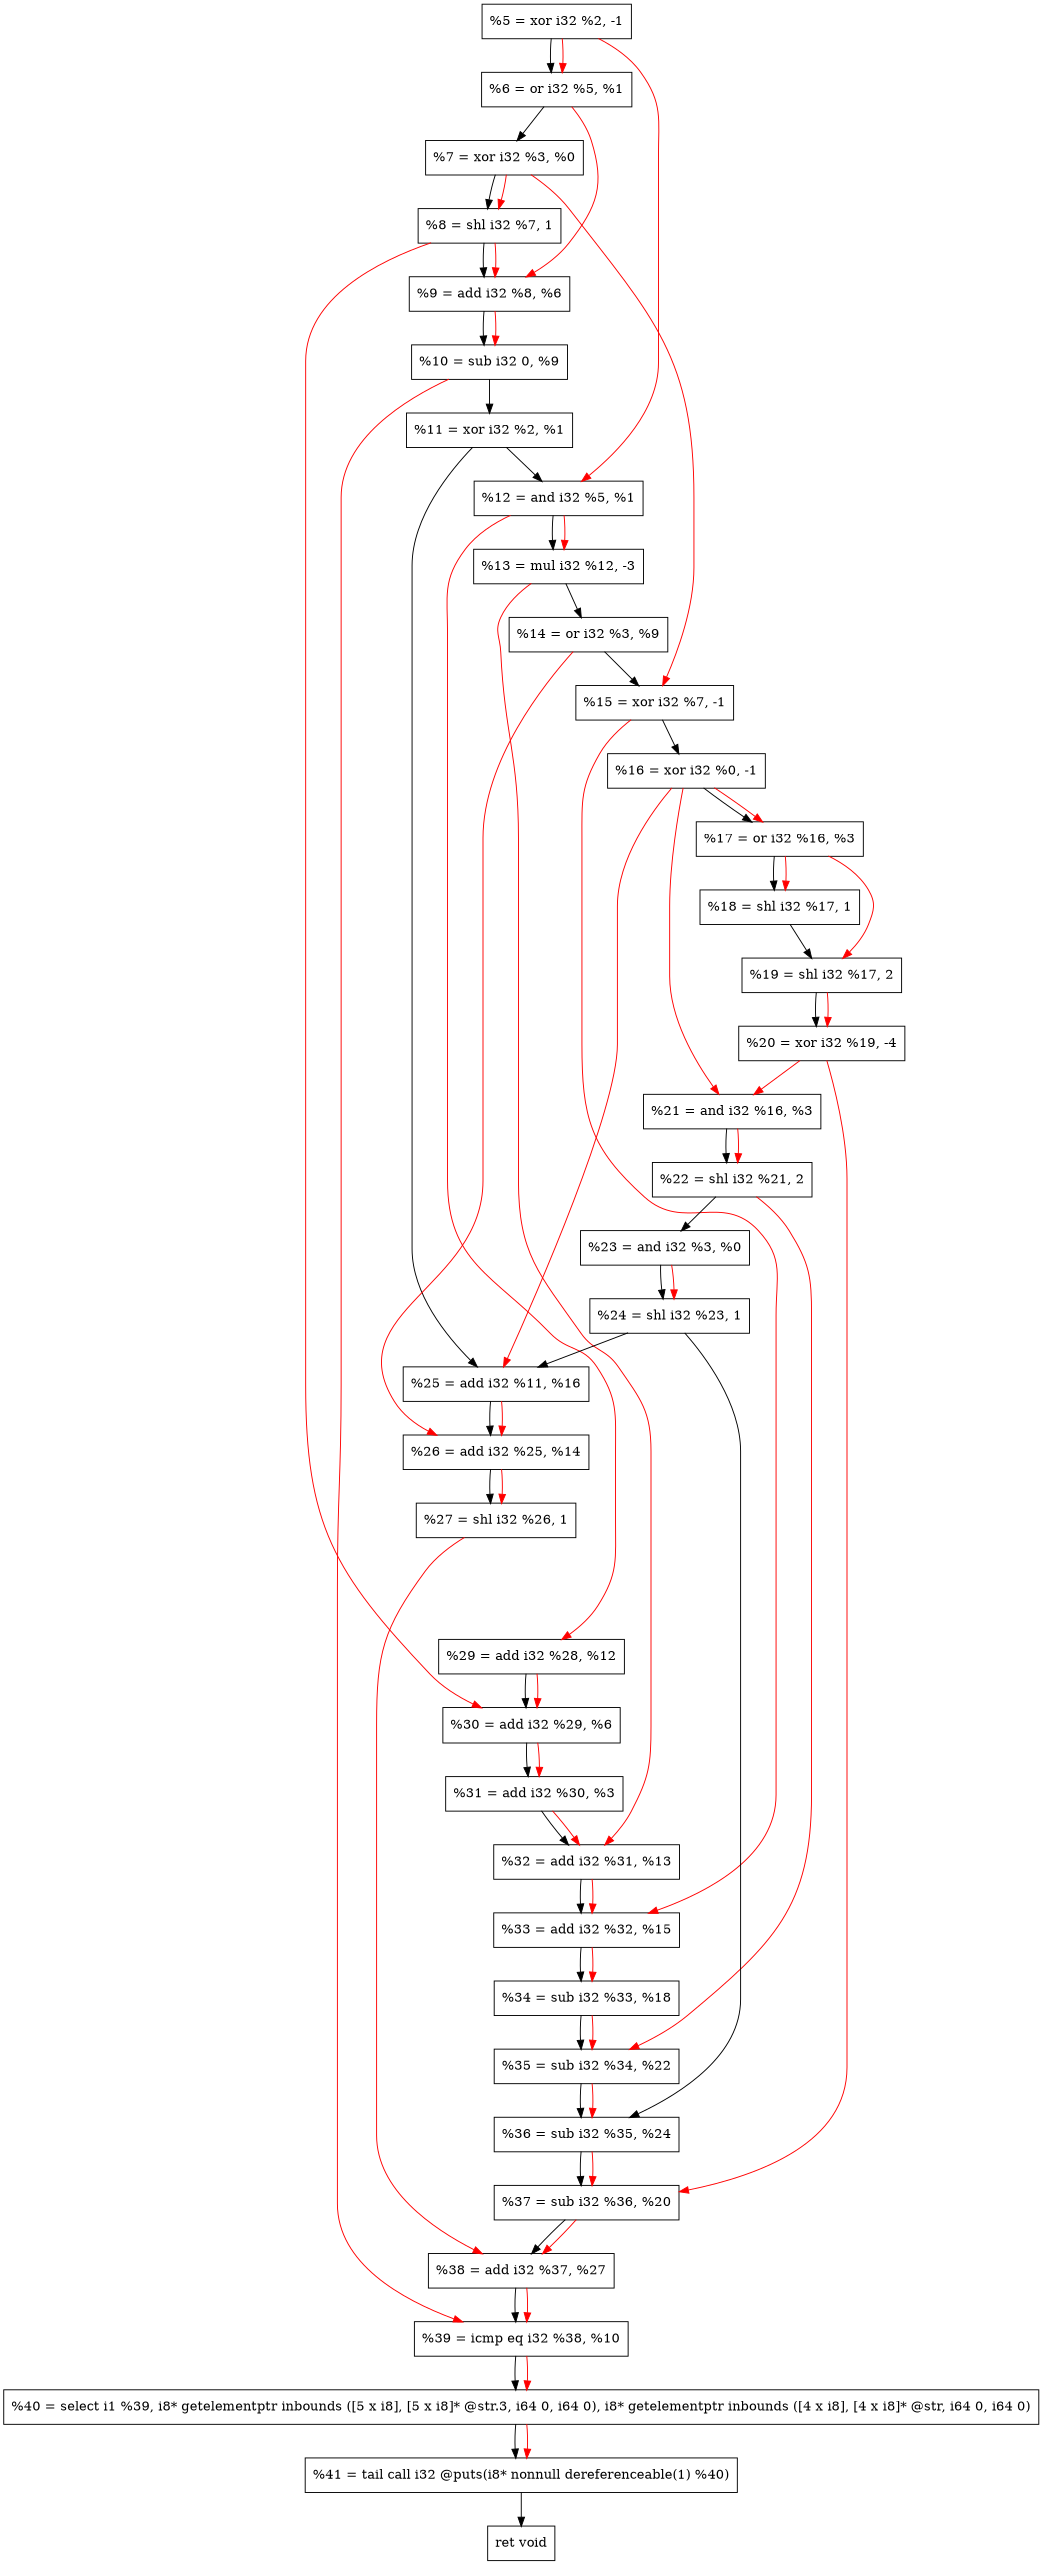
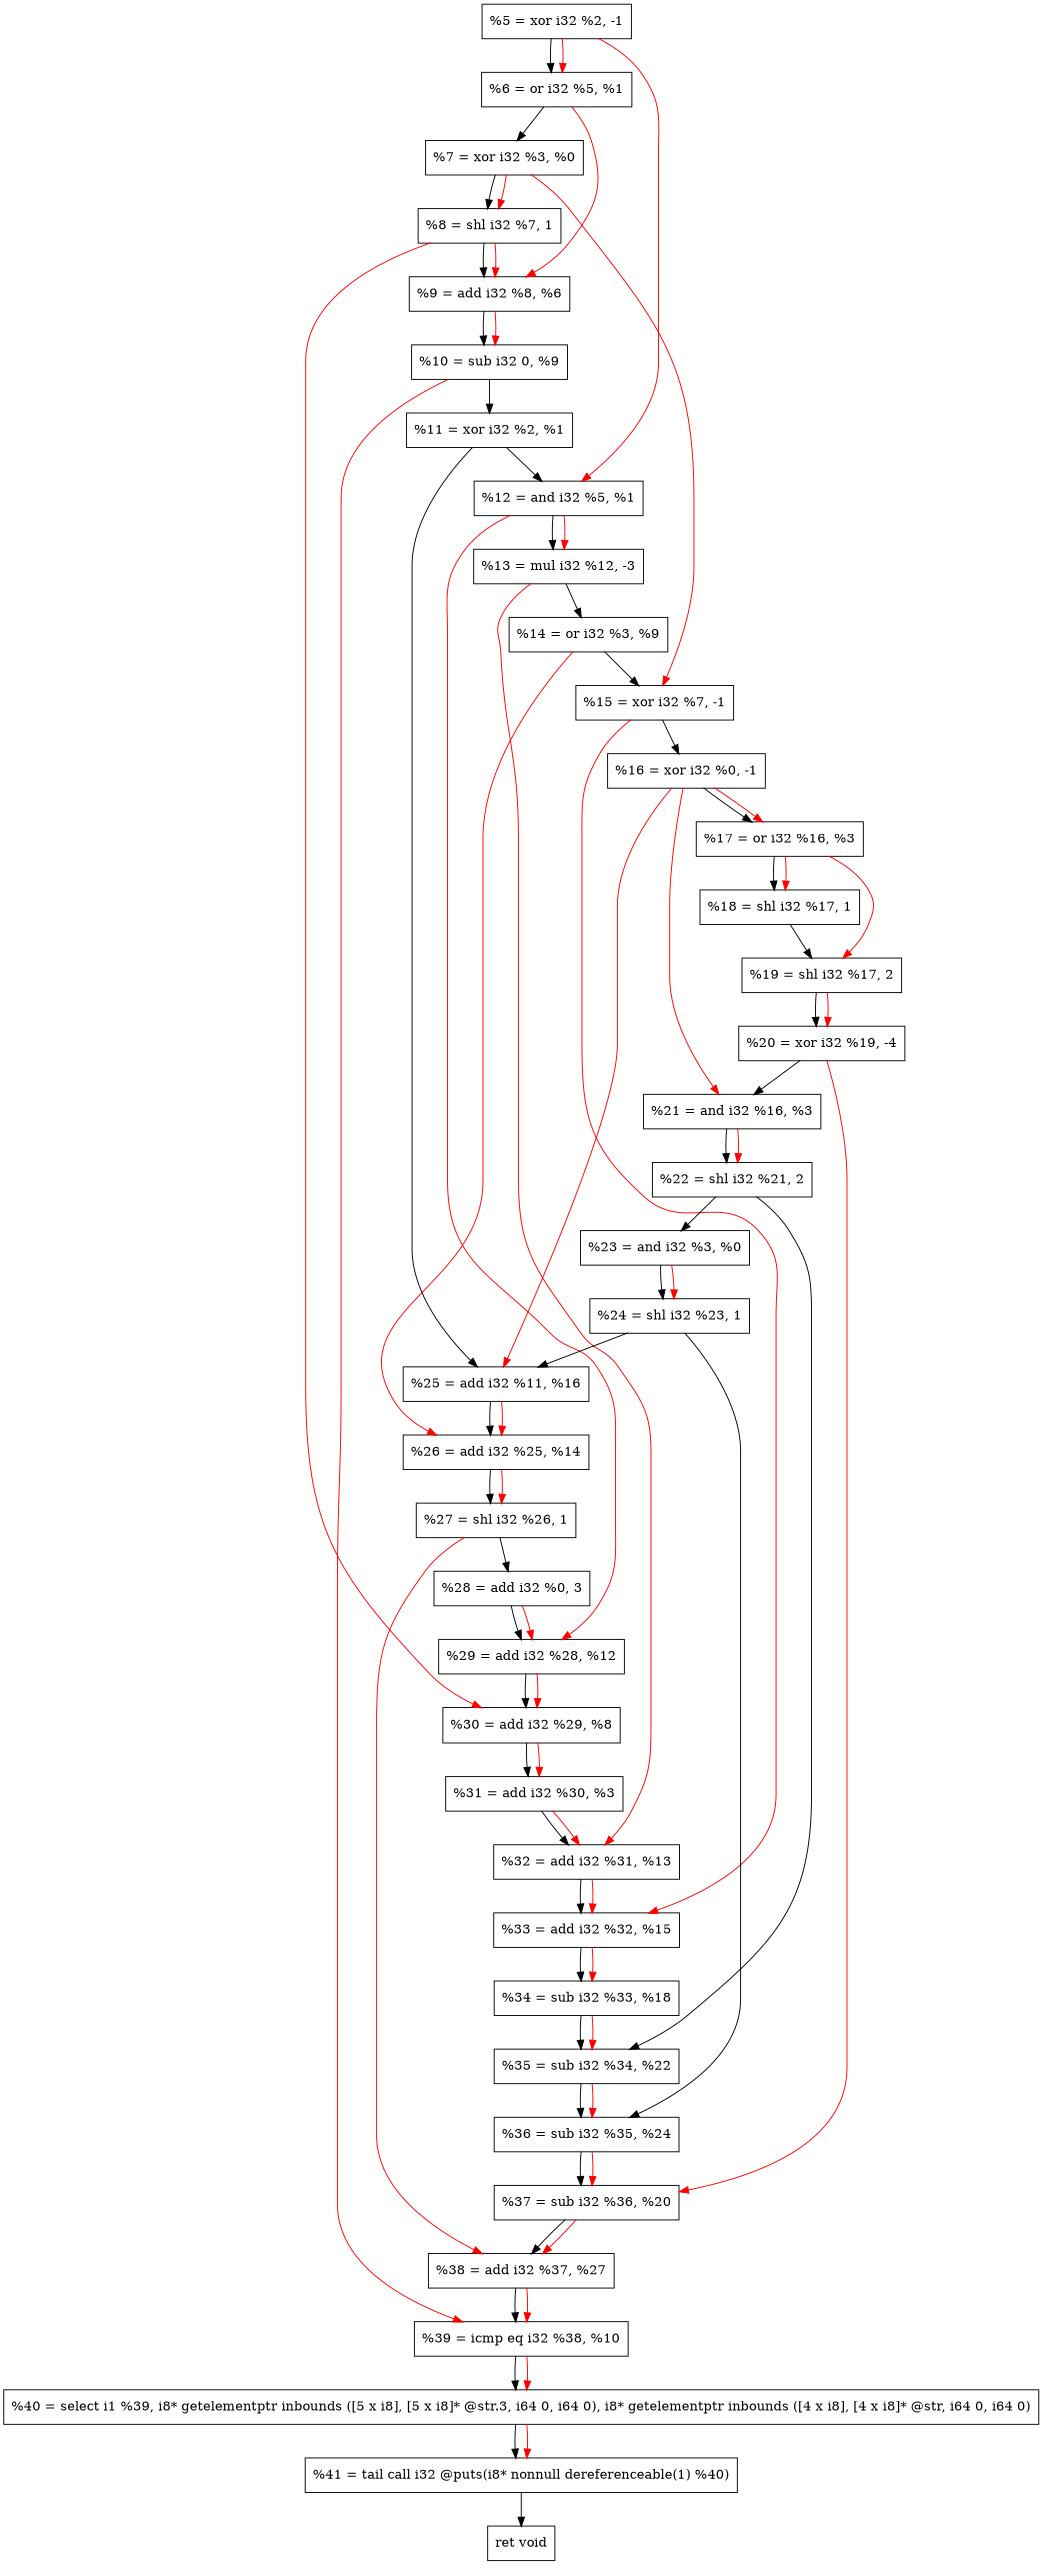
(781, 1075) -> (781, 1075)
none -> (512, 1589)
(812, 1648) -> (812, 1648)
(532, 1725) -> (532, 1725)
